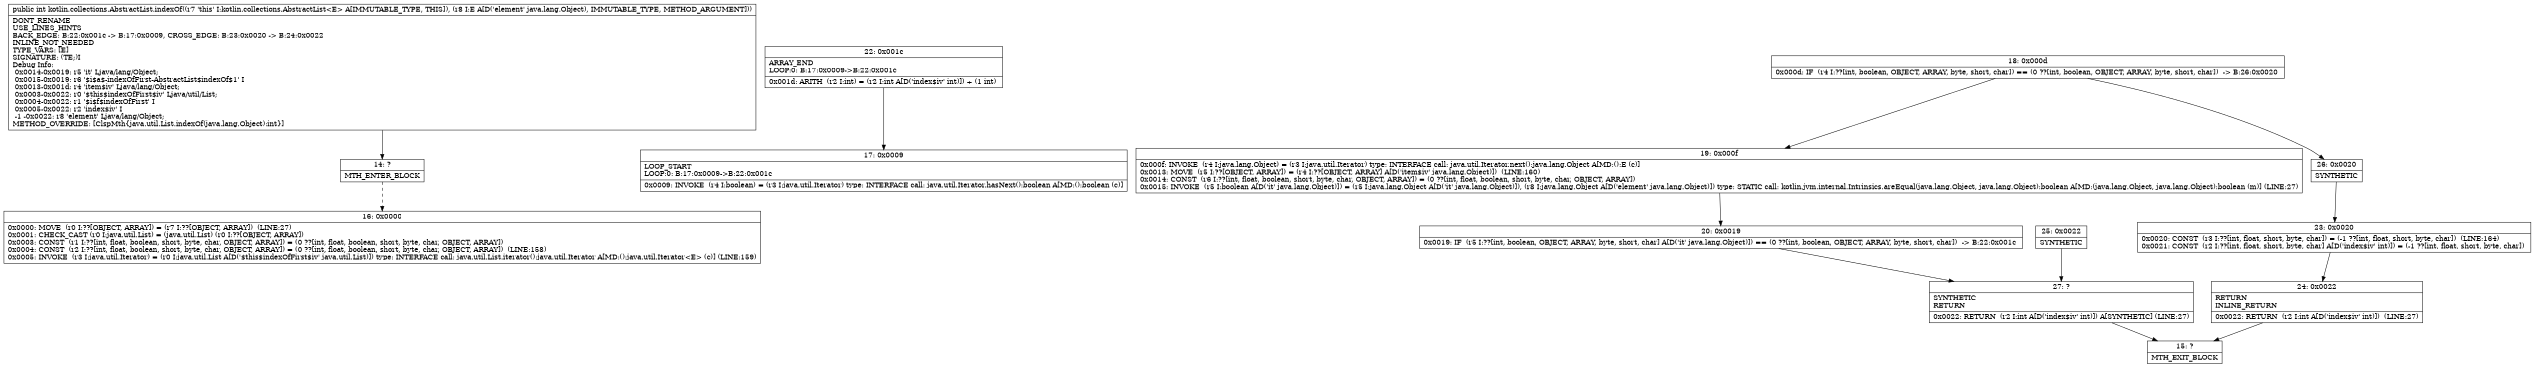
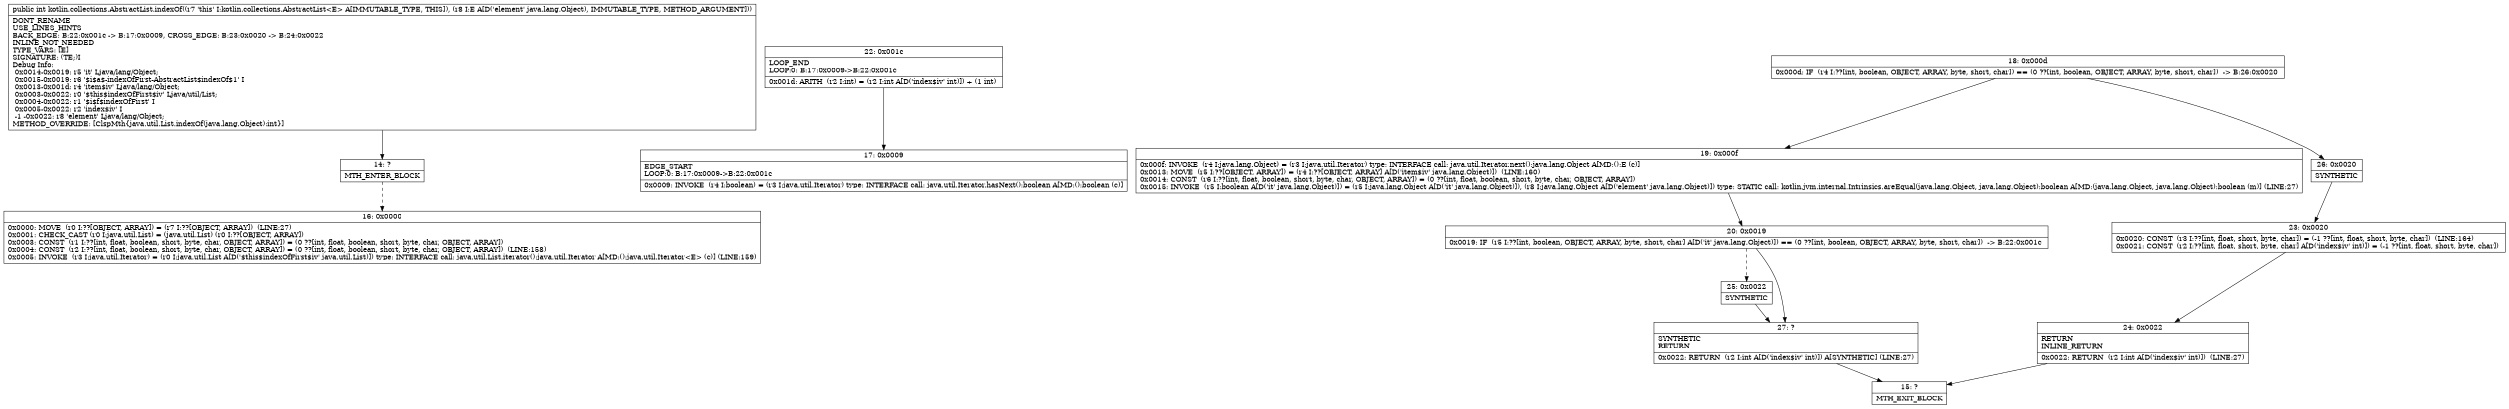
(791, 63) -> (789, 63)
(668, 167) -> (668, 167)
none -> (1747, 263)
